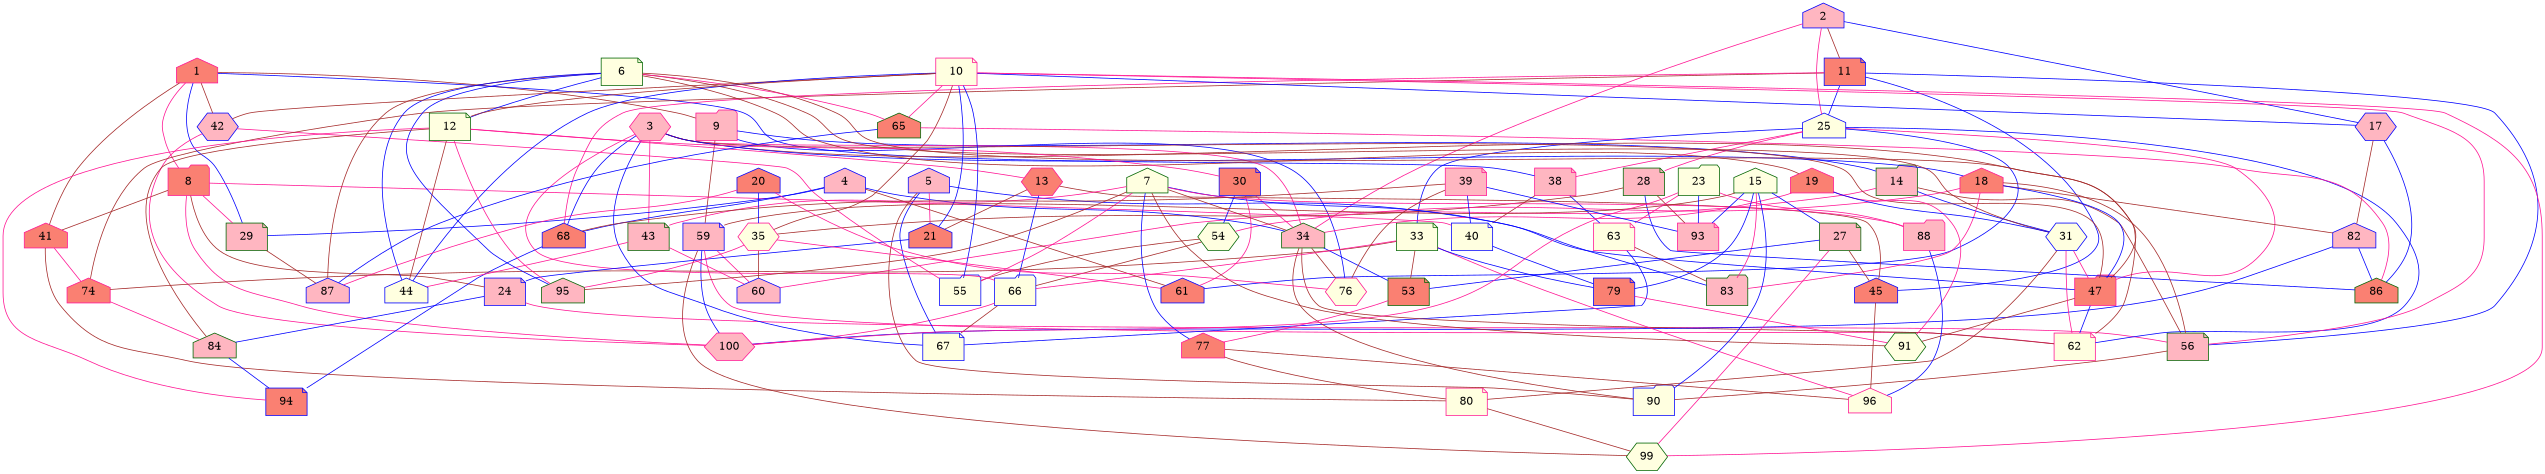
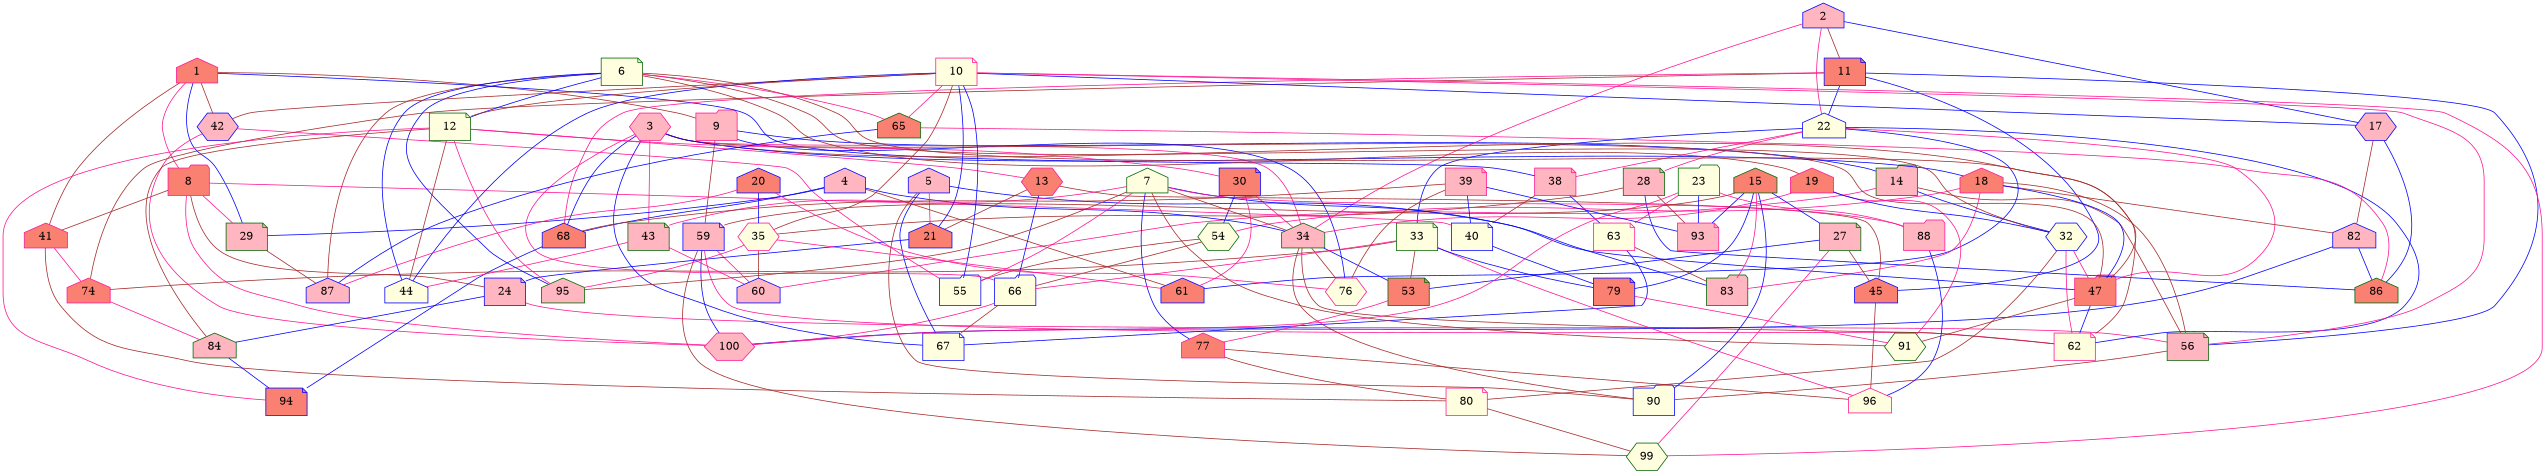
(1824, 127) -> (1824, 127)
(1755, 182) -> (1755, 182)
(2066, 237) -> (2066, 237)
